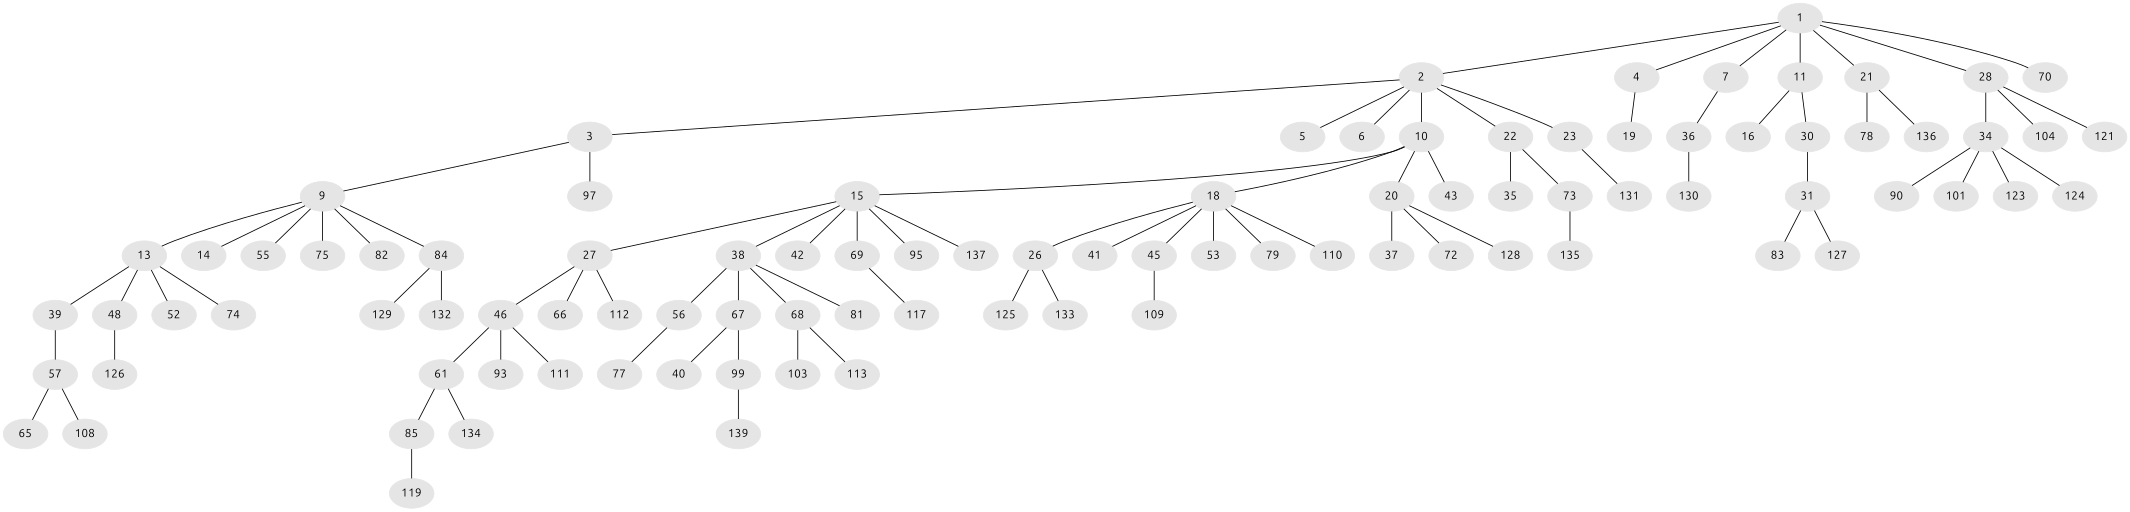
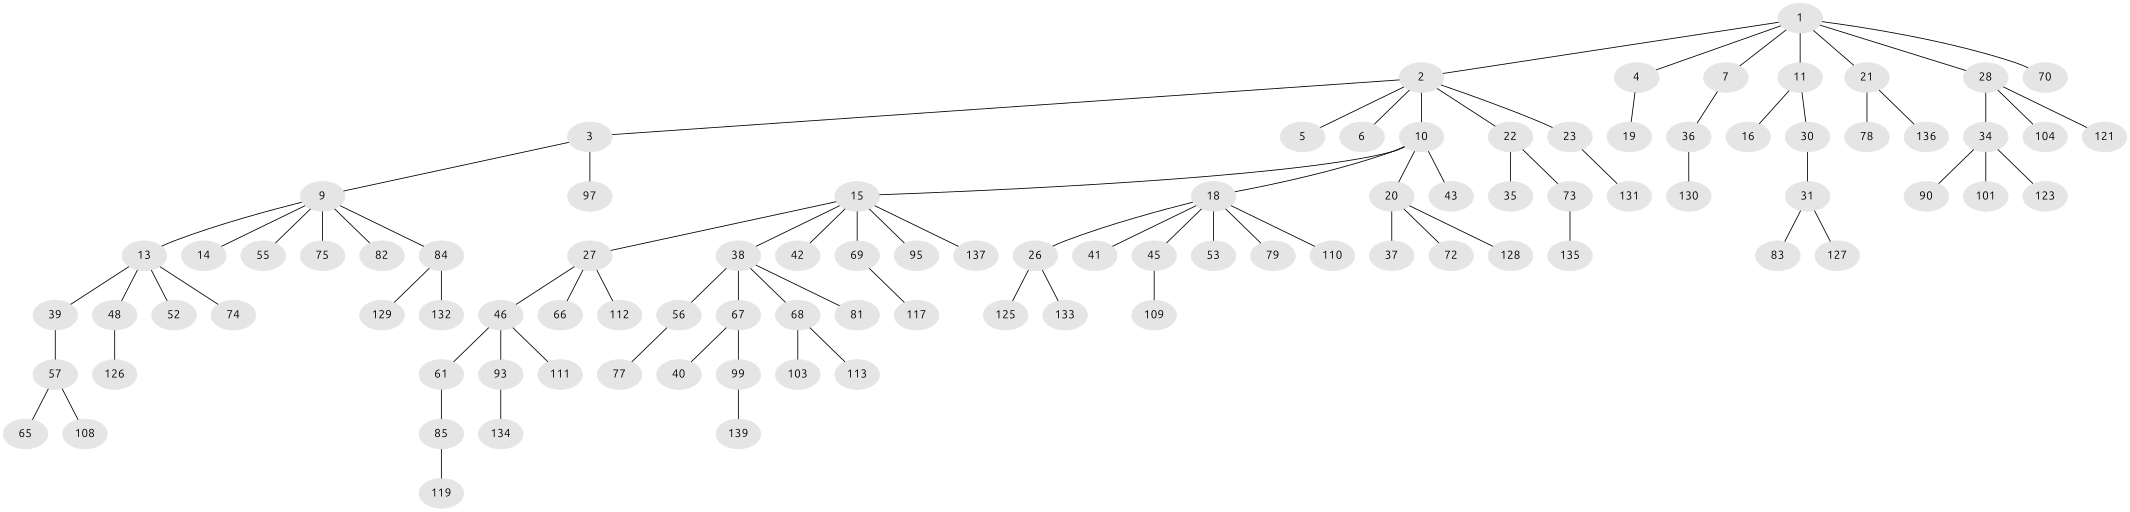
(2075, 196) -> none
(456, 404) -> (501, 404)
